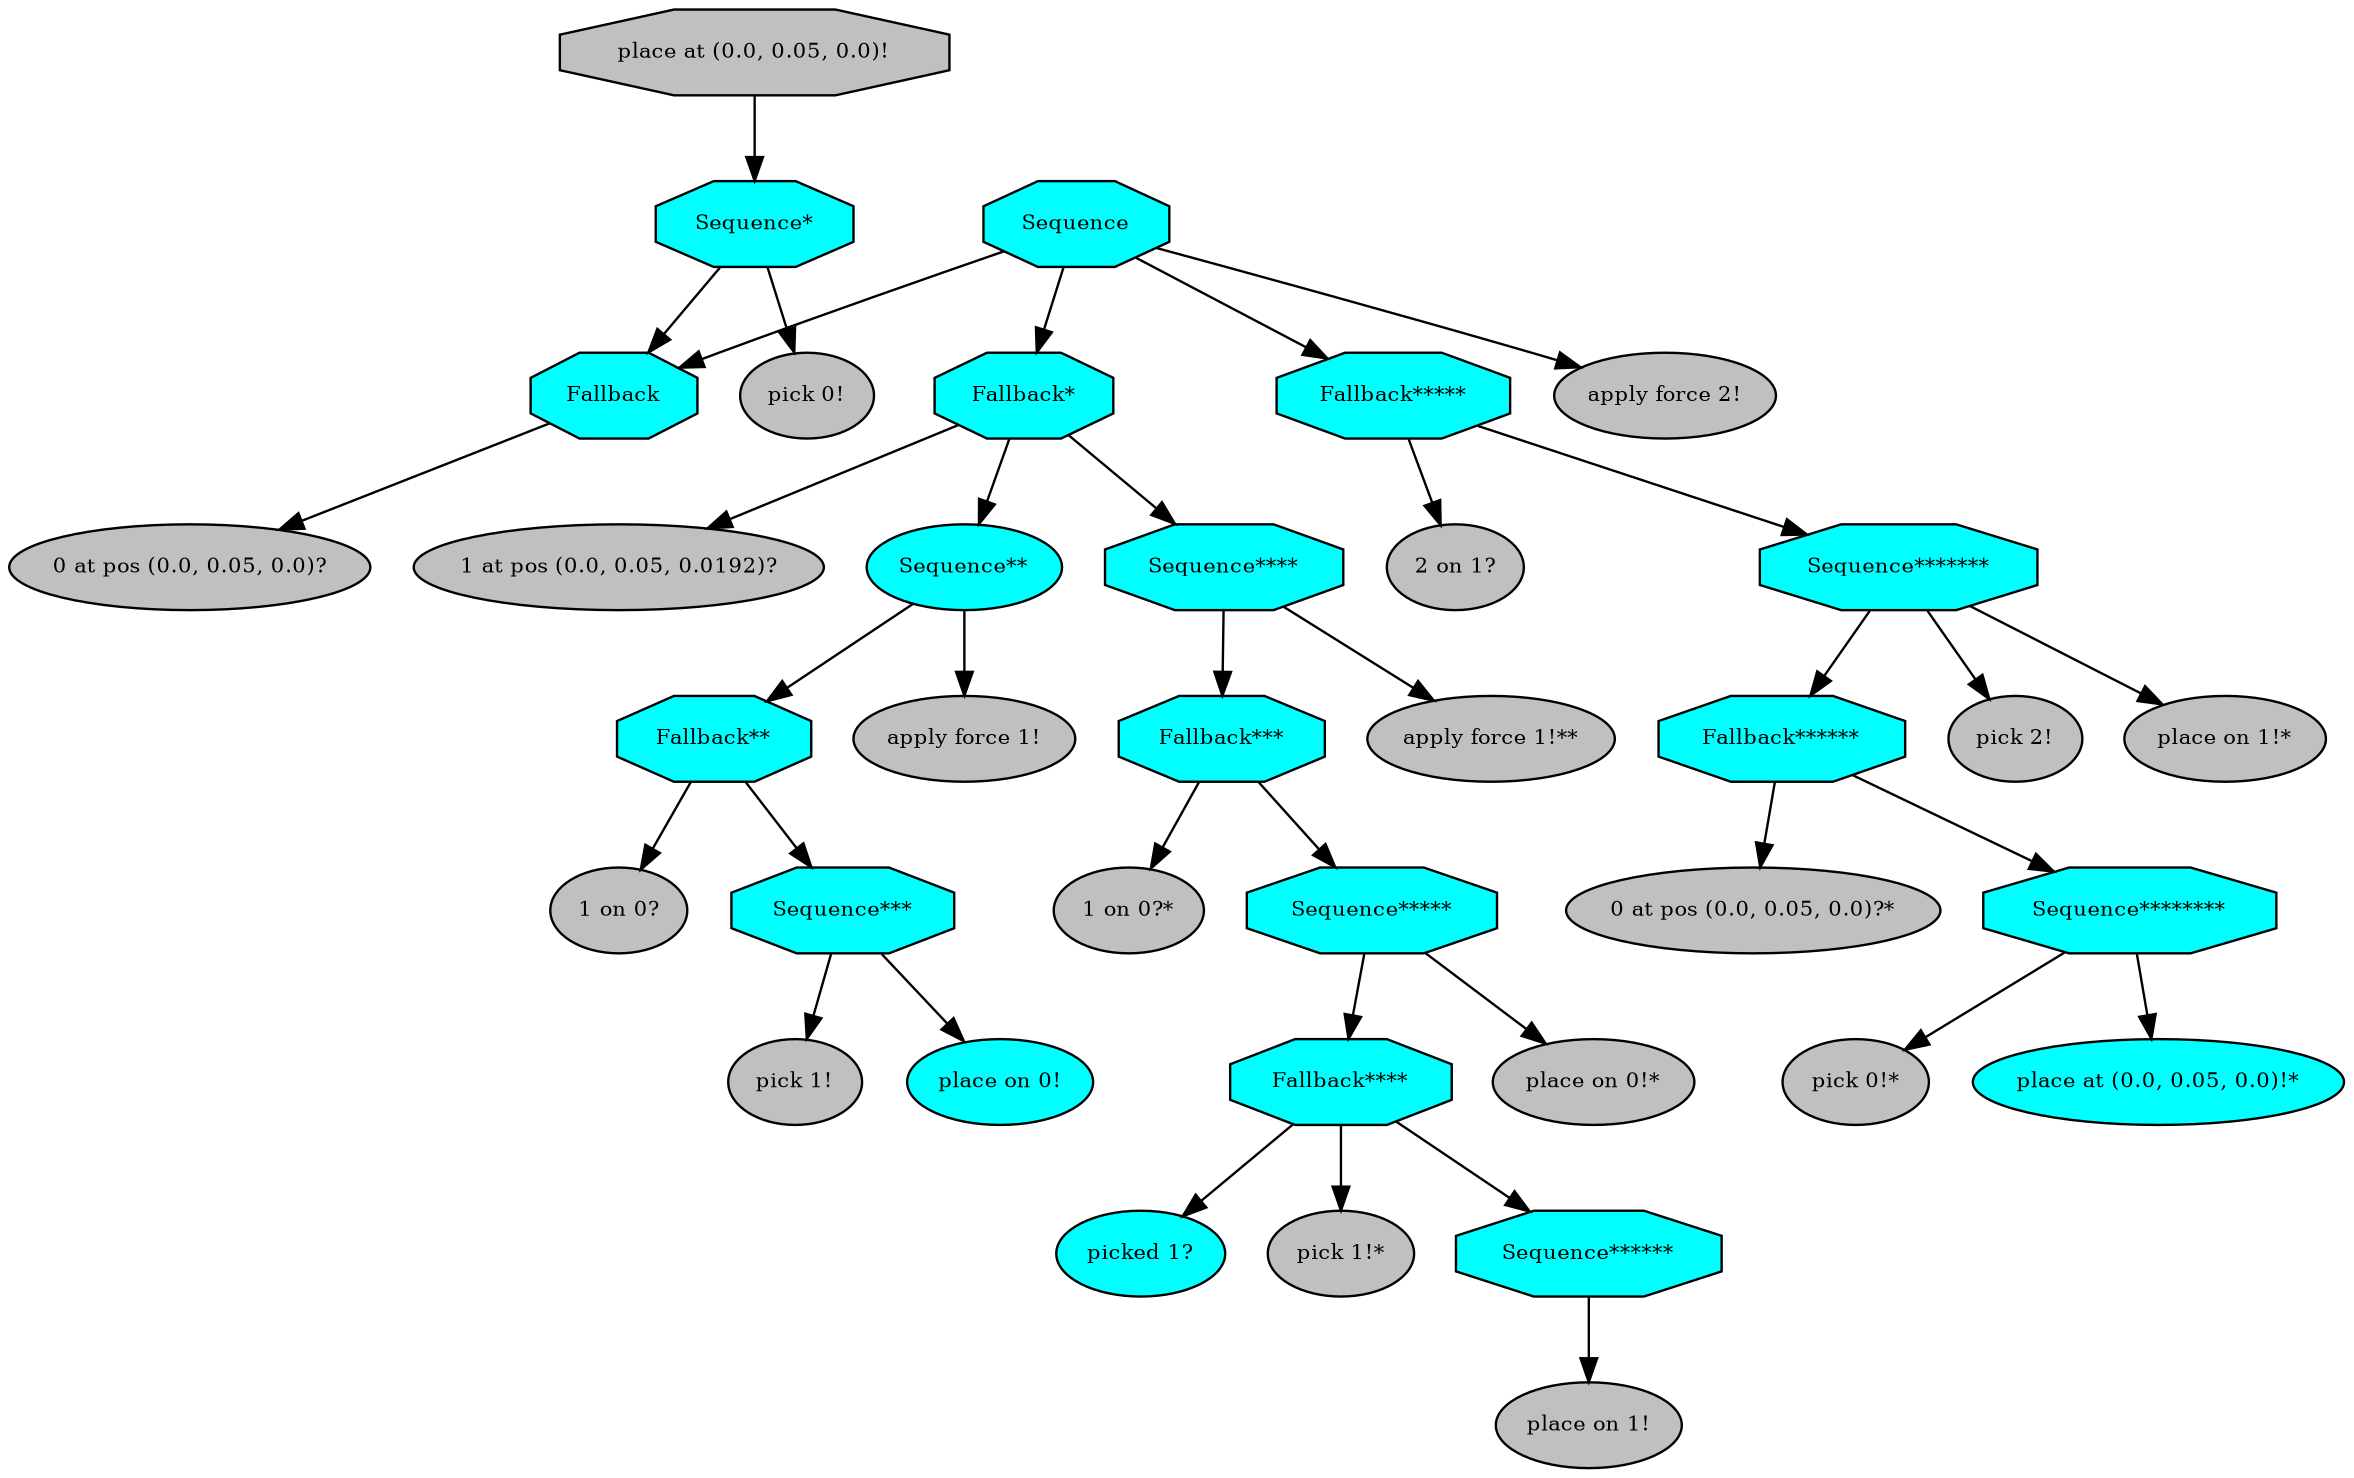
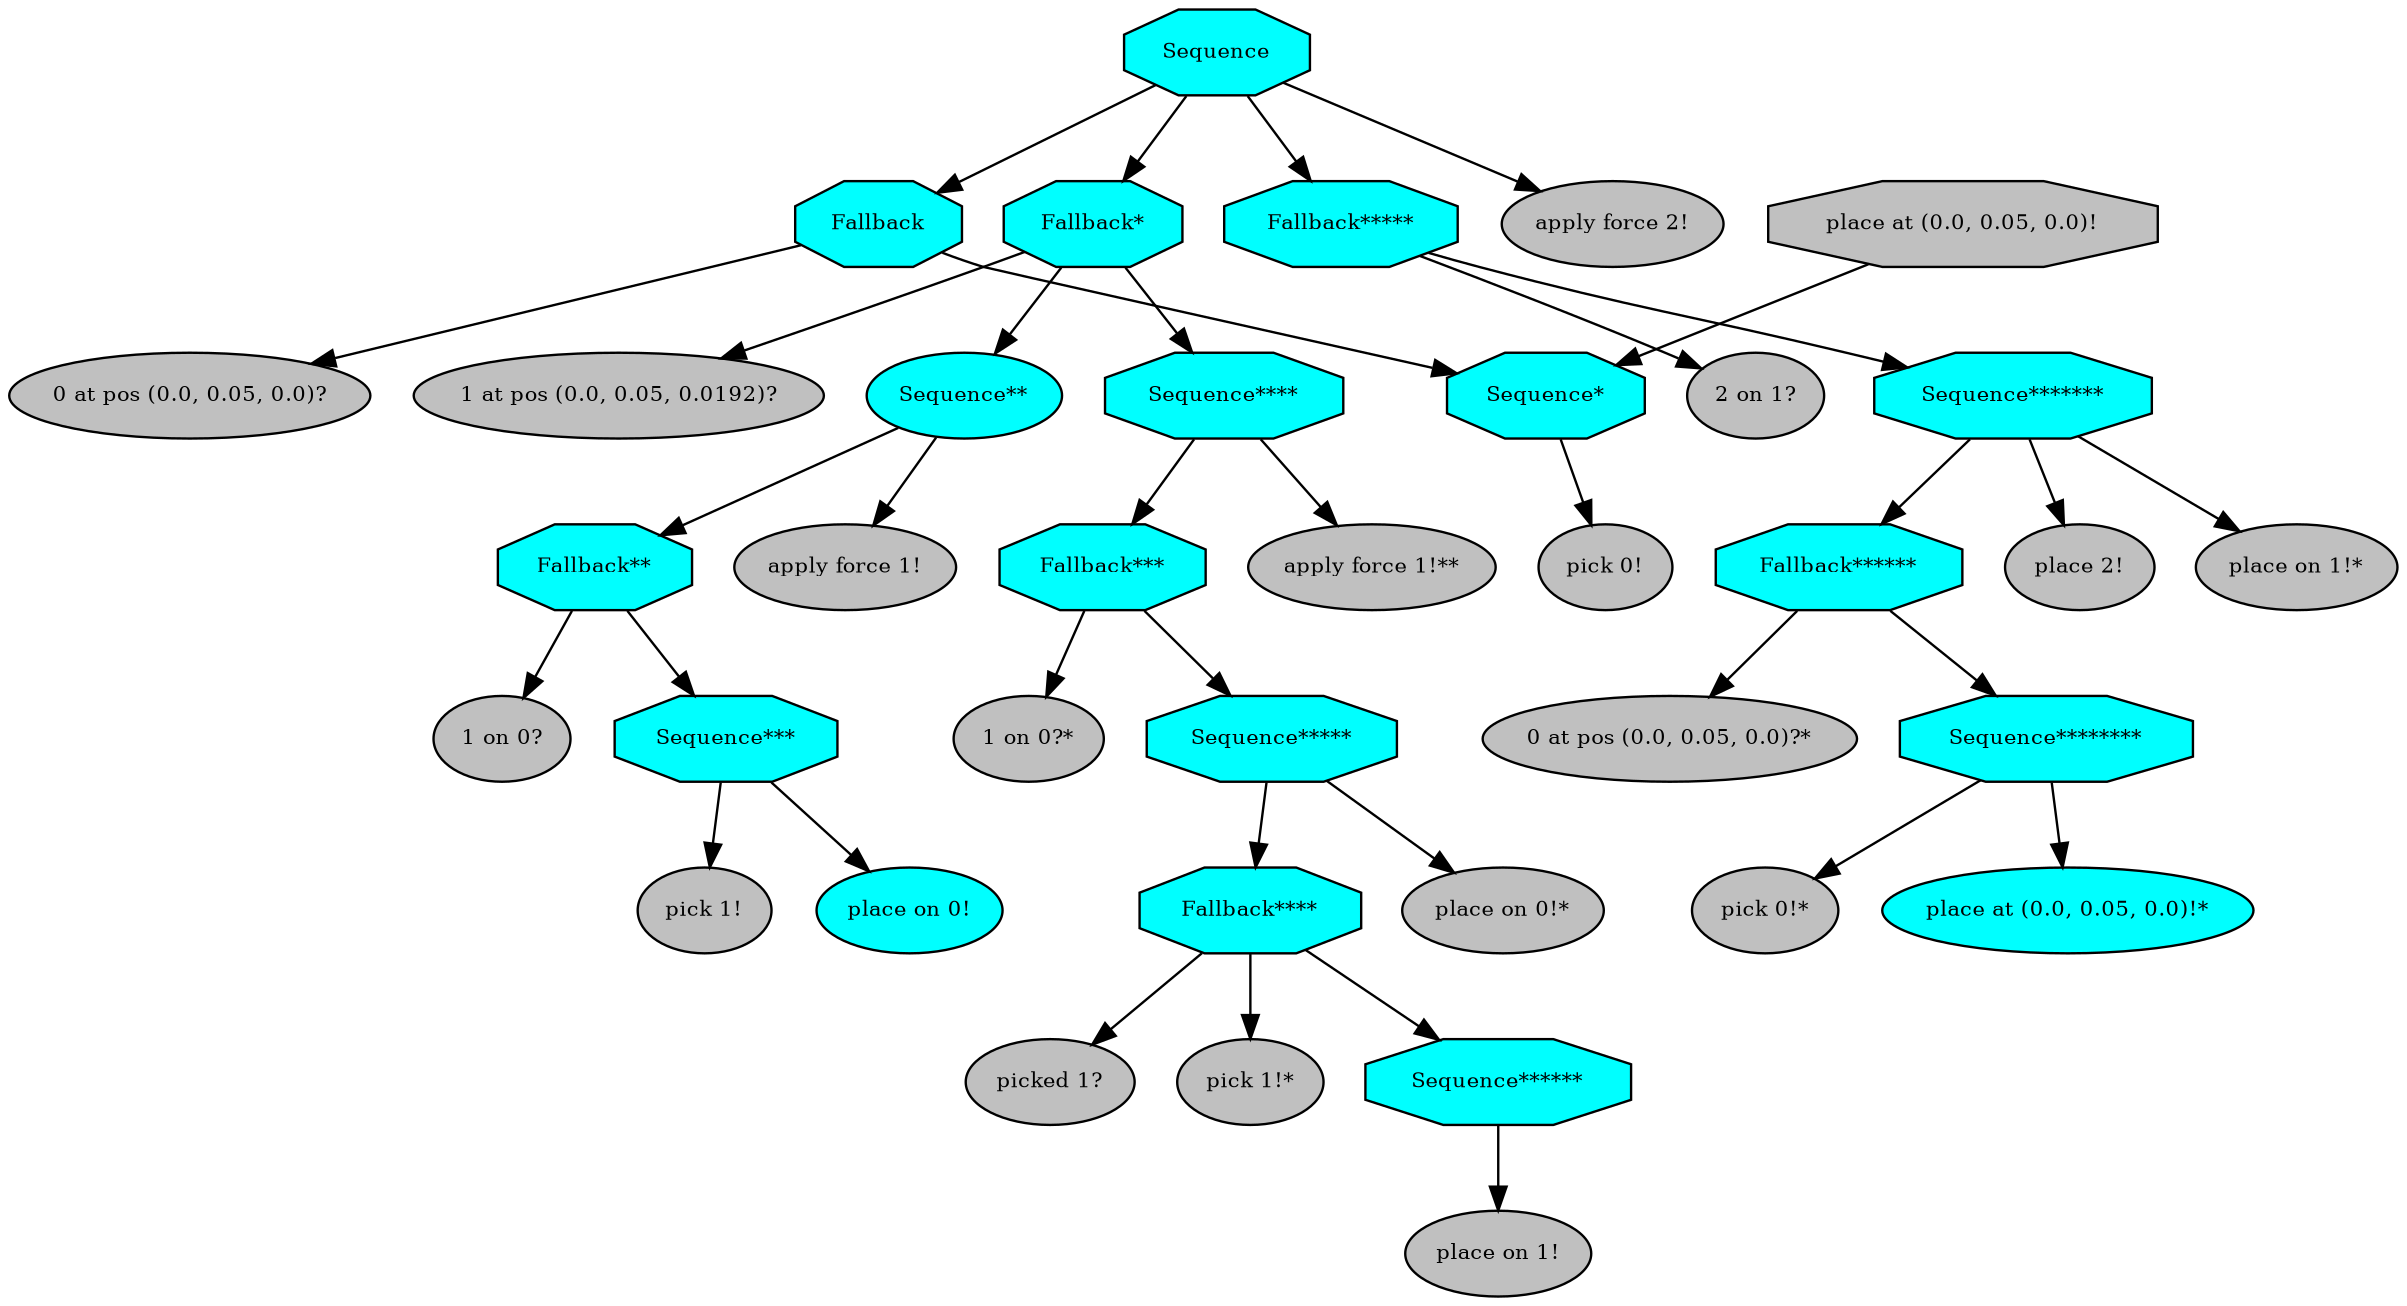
(692, 301) -> (1187, 313)
(2015, 739) -> (2080, 567)
(1141, 1254) -> (1050, 1082)
